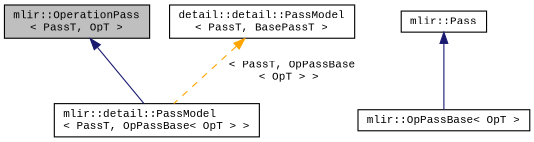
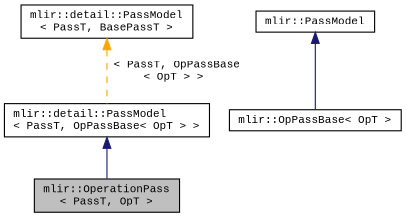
(262, 22) -> (107, 22)
(444, 22) -> (315, 22)
(121, 75) -> (107, 164)
